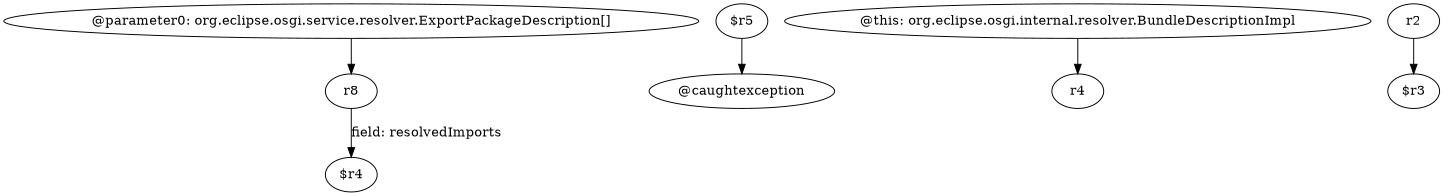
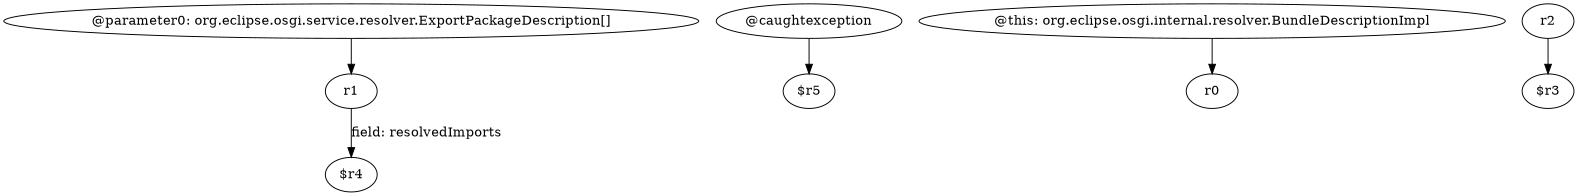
(742, 51) -> (809, 51)
(351, 91) -> (351, 91)
(1078, 91) -> (1212, 91)
